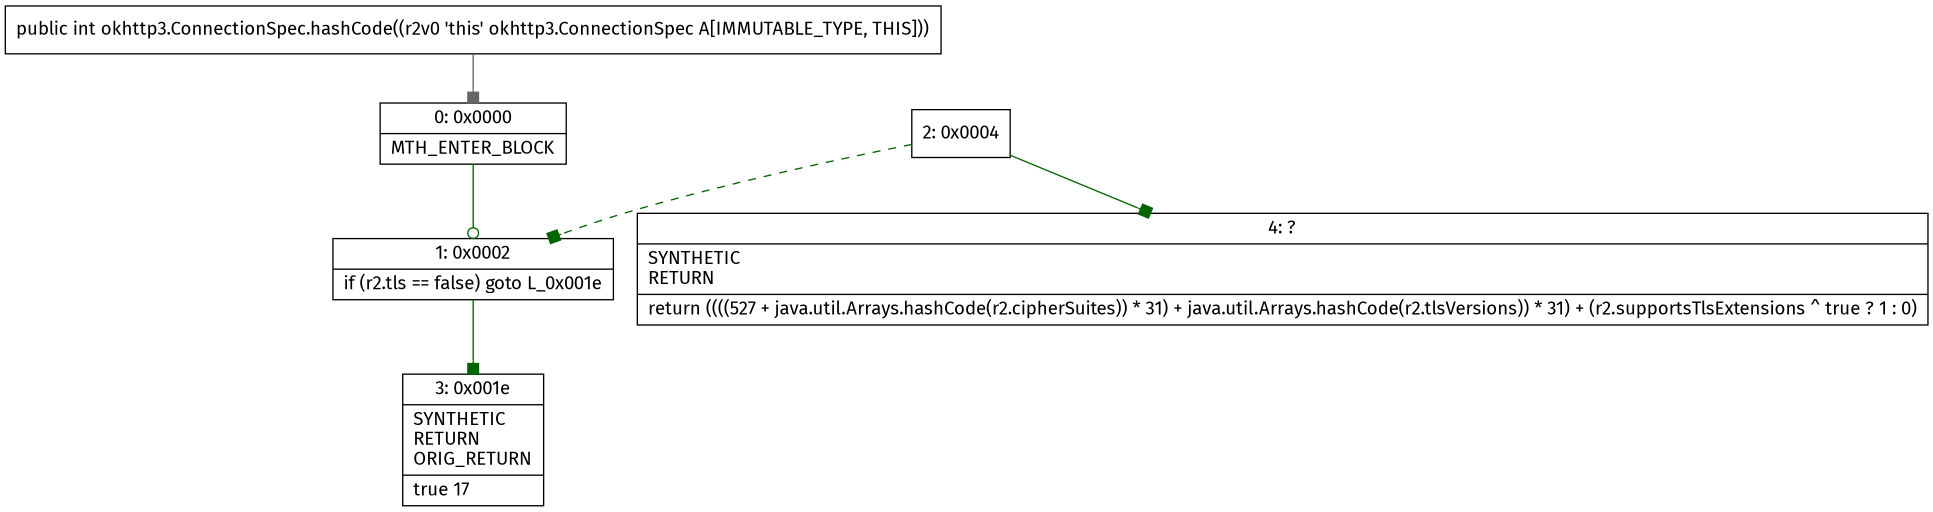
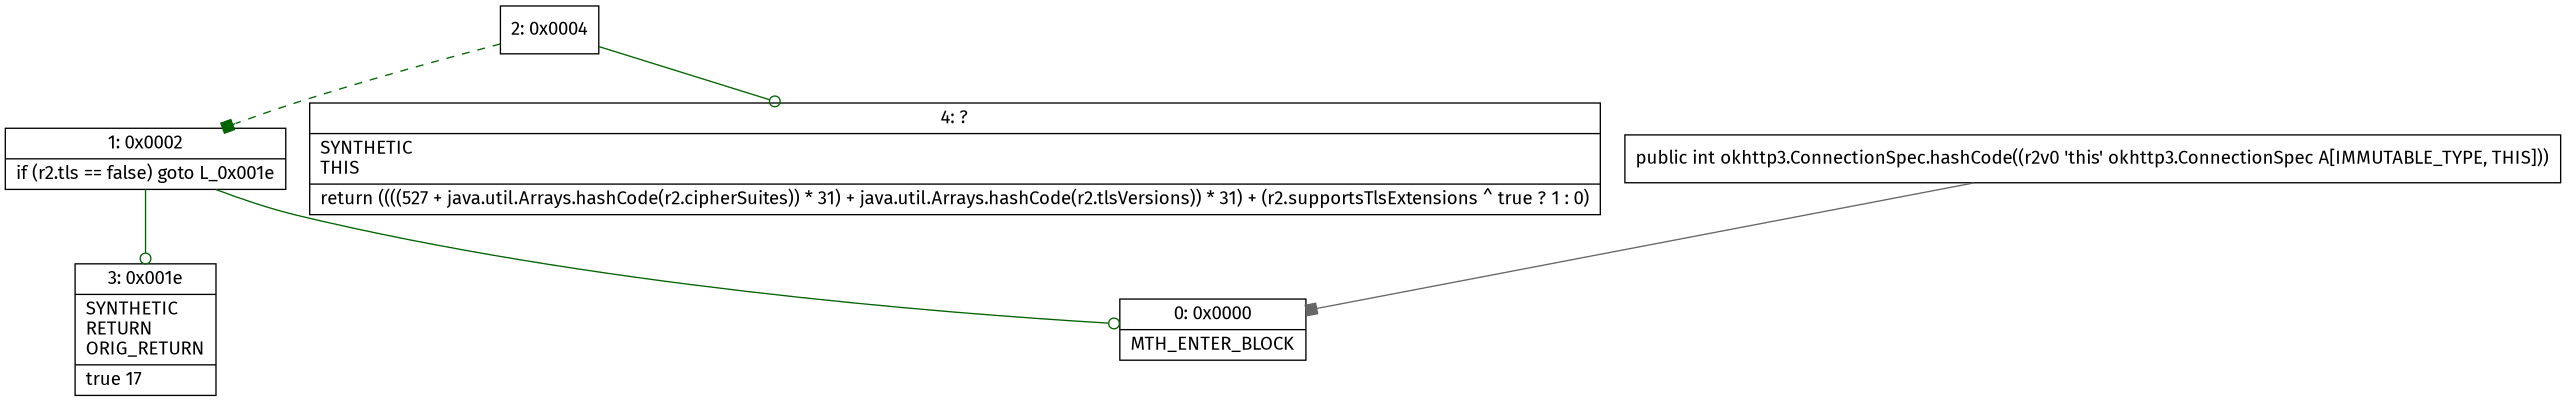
(1074, 182) -> (684, 73)
(473, 196) -> (658, 280)
(682, 278) -> (340, 168)
(473, 330) -> (146, 221)
